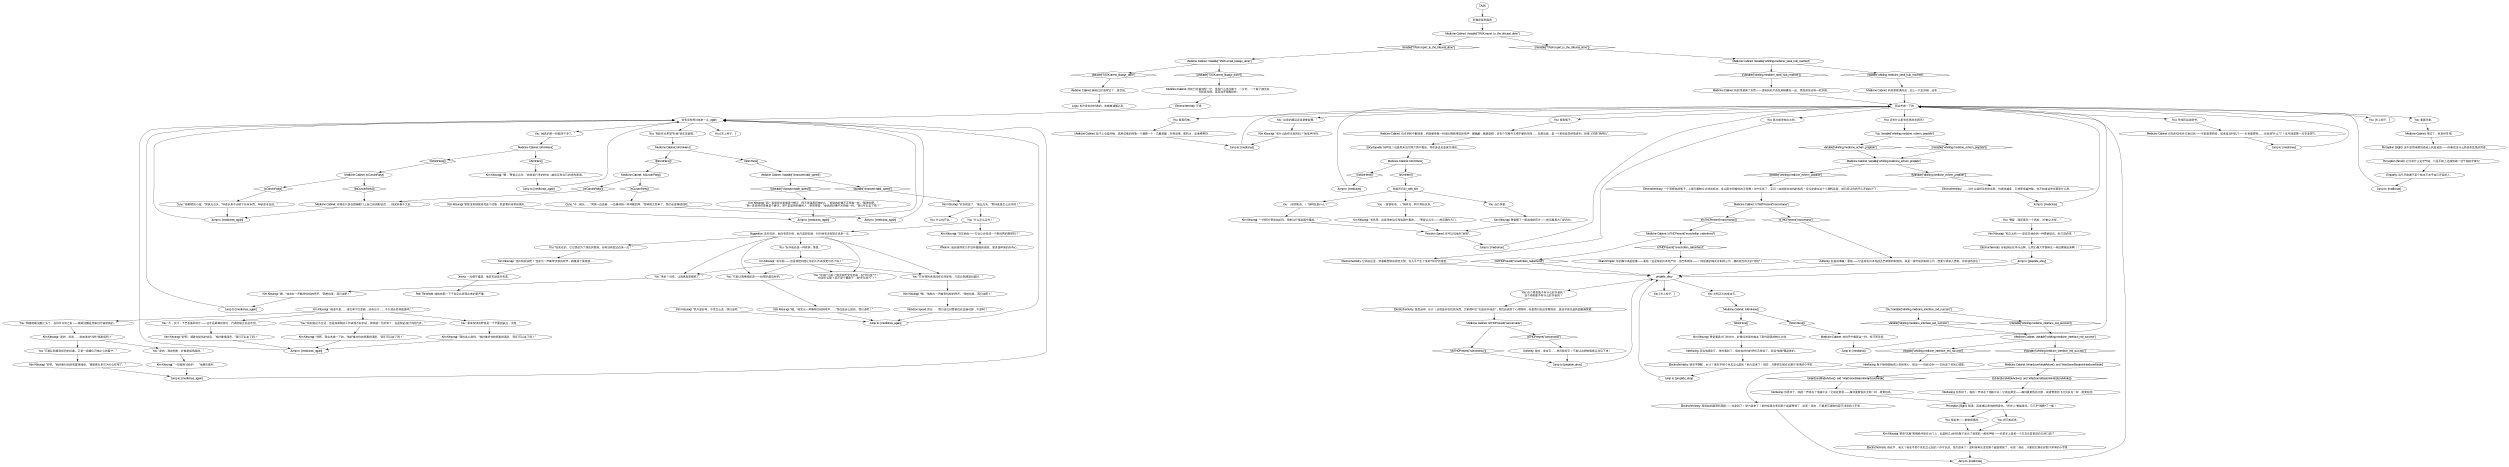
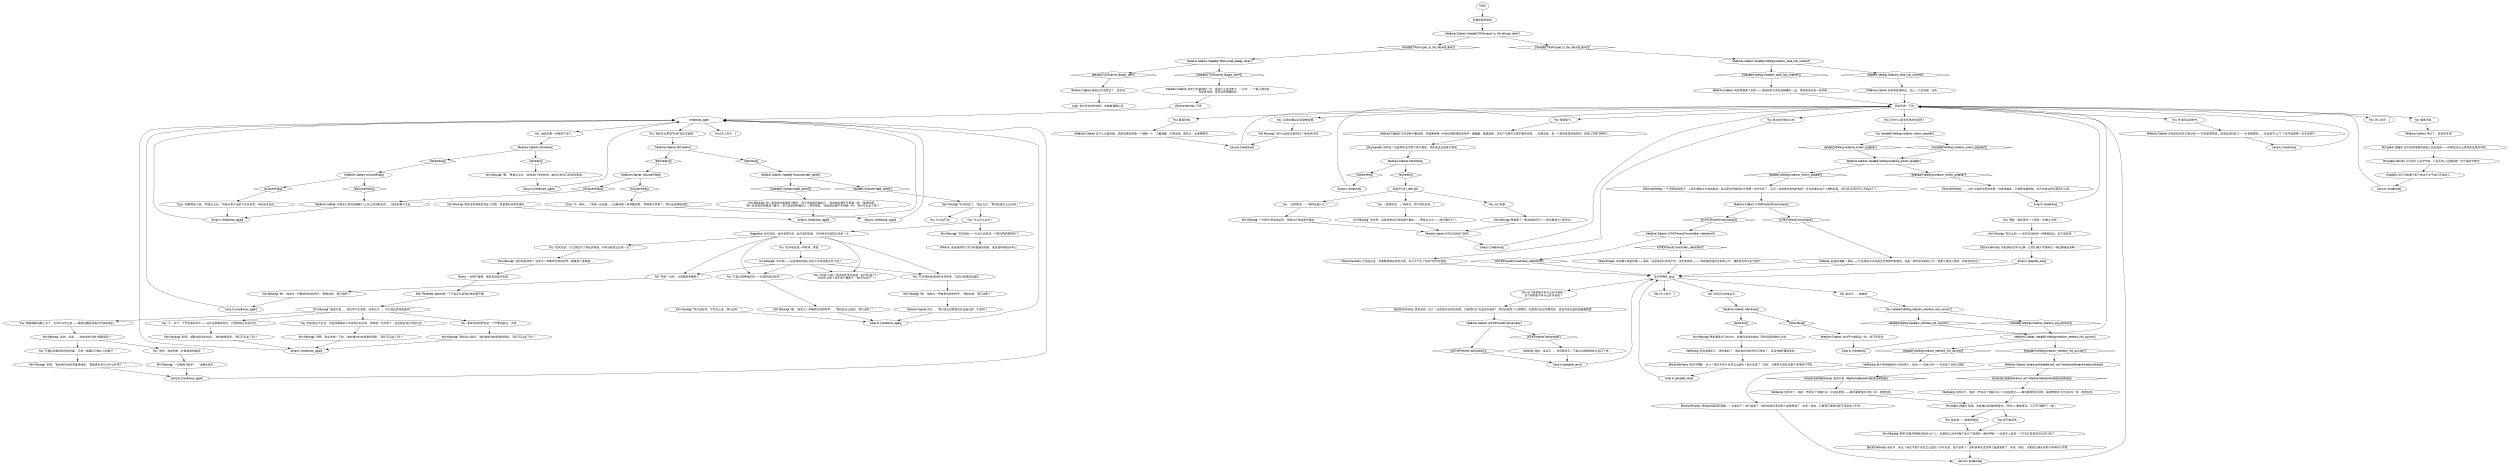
(699, 120) -> (699, 120)
none -> (2434, 154)
(1664, 277) -> (1664, 277)
none -> (1855, 294)
none -> (408, 302)
(1846, 379) -> (1846, 379)
